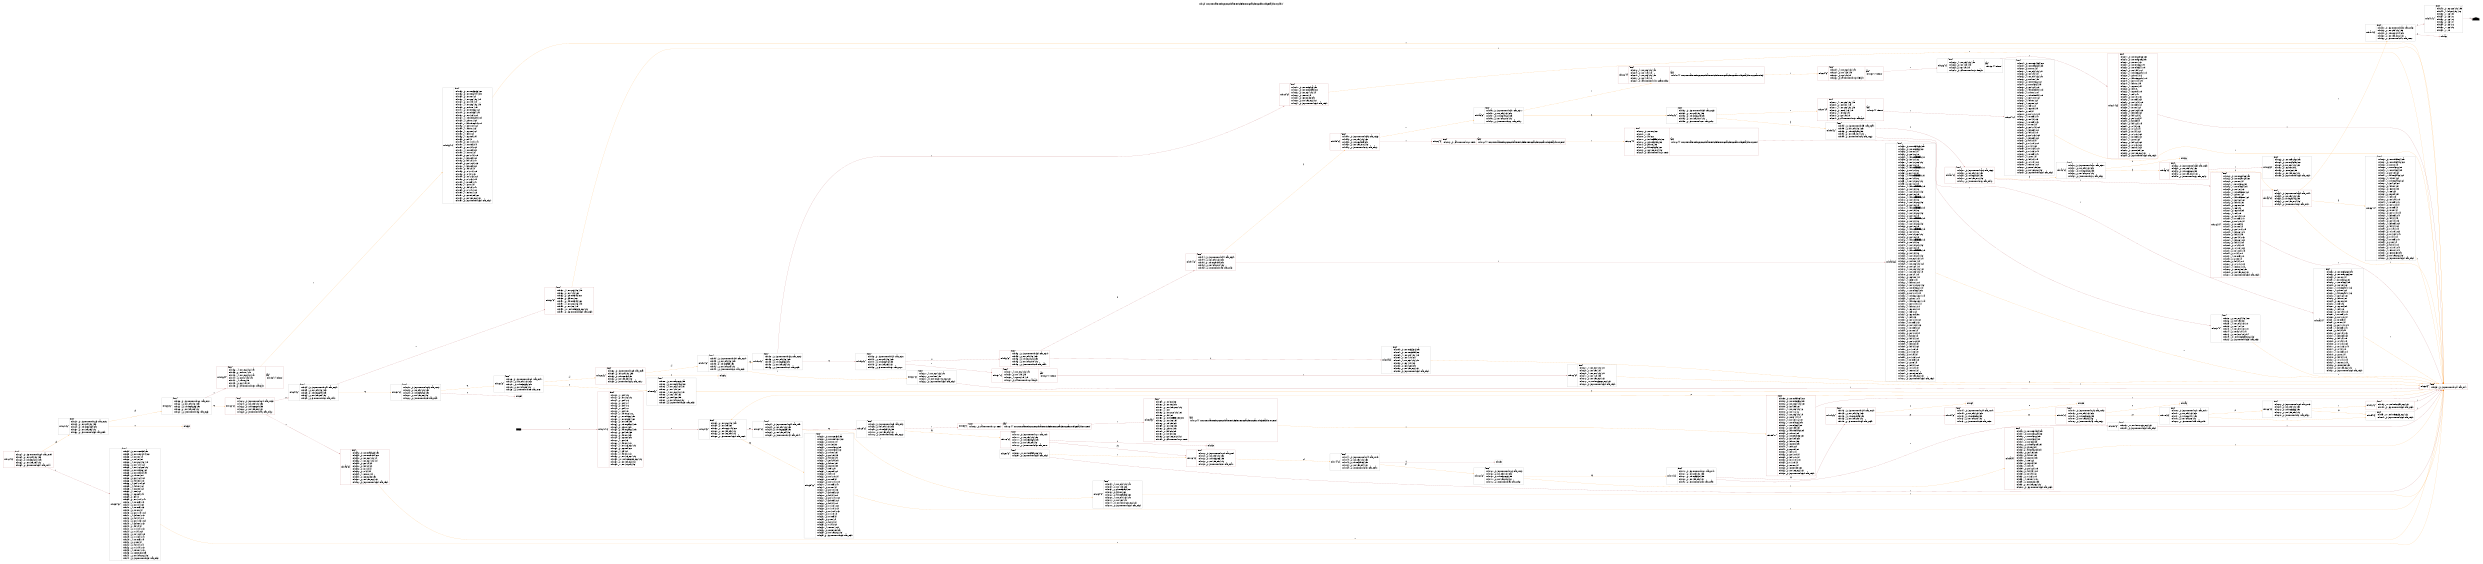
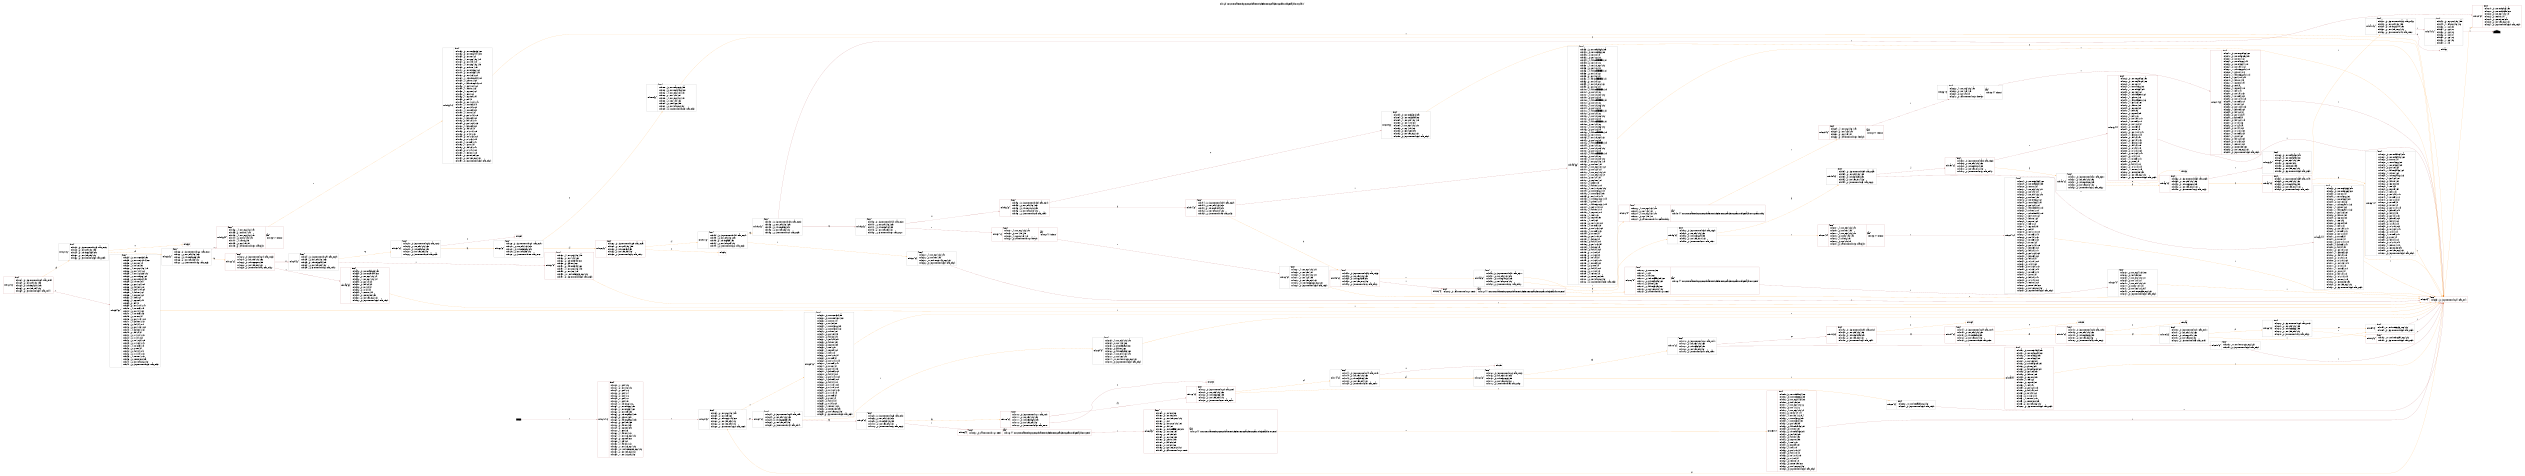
(2028, 52) -> (2458, 162)
(750, 443) -> (750, 405)
(1117, 456) -> (1562, 390)
